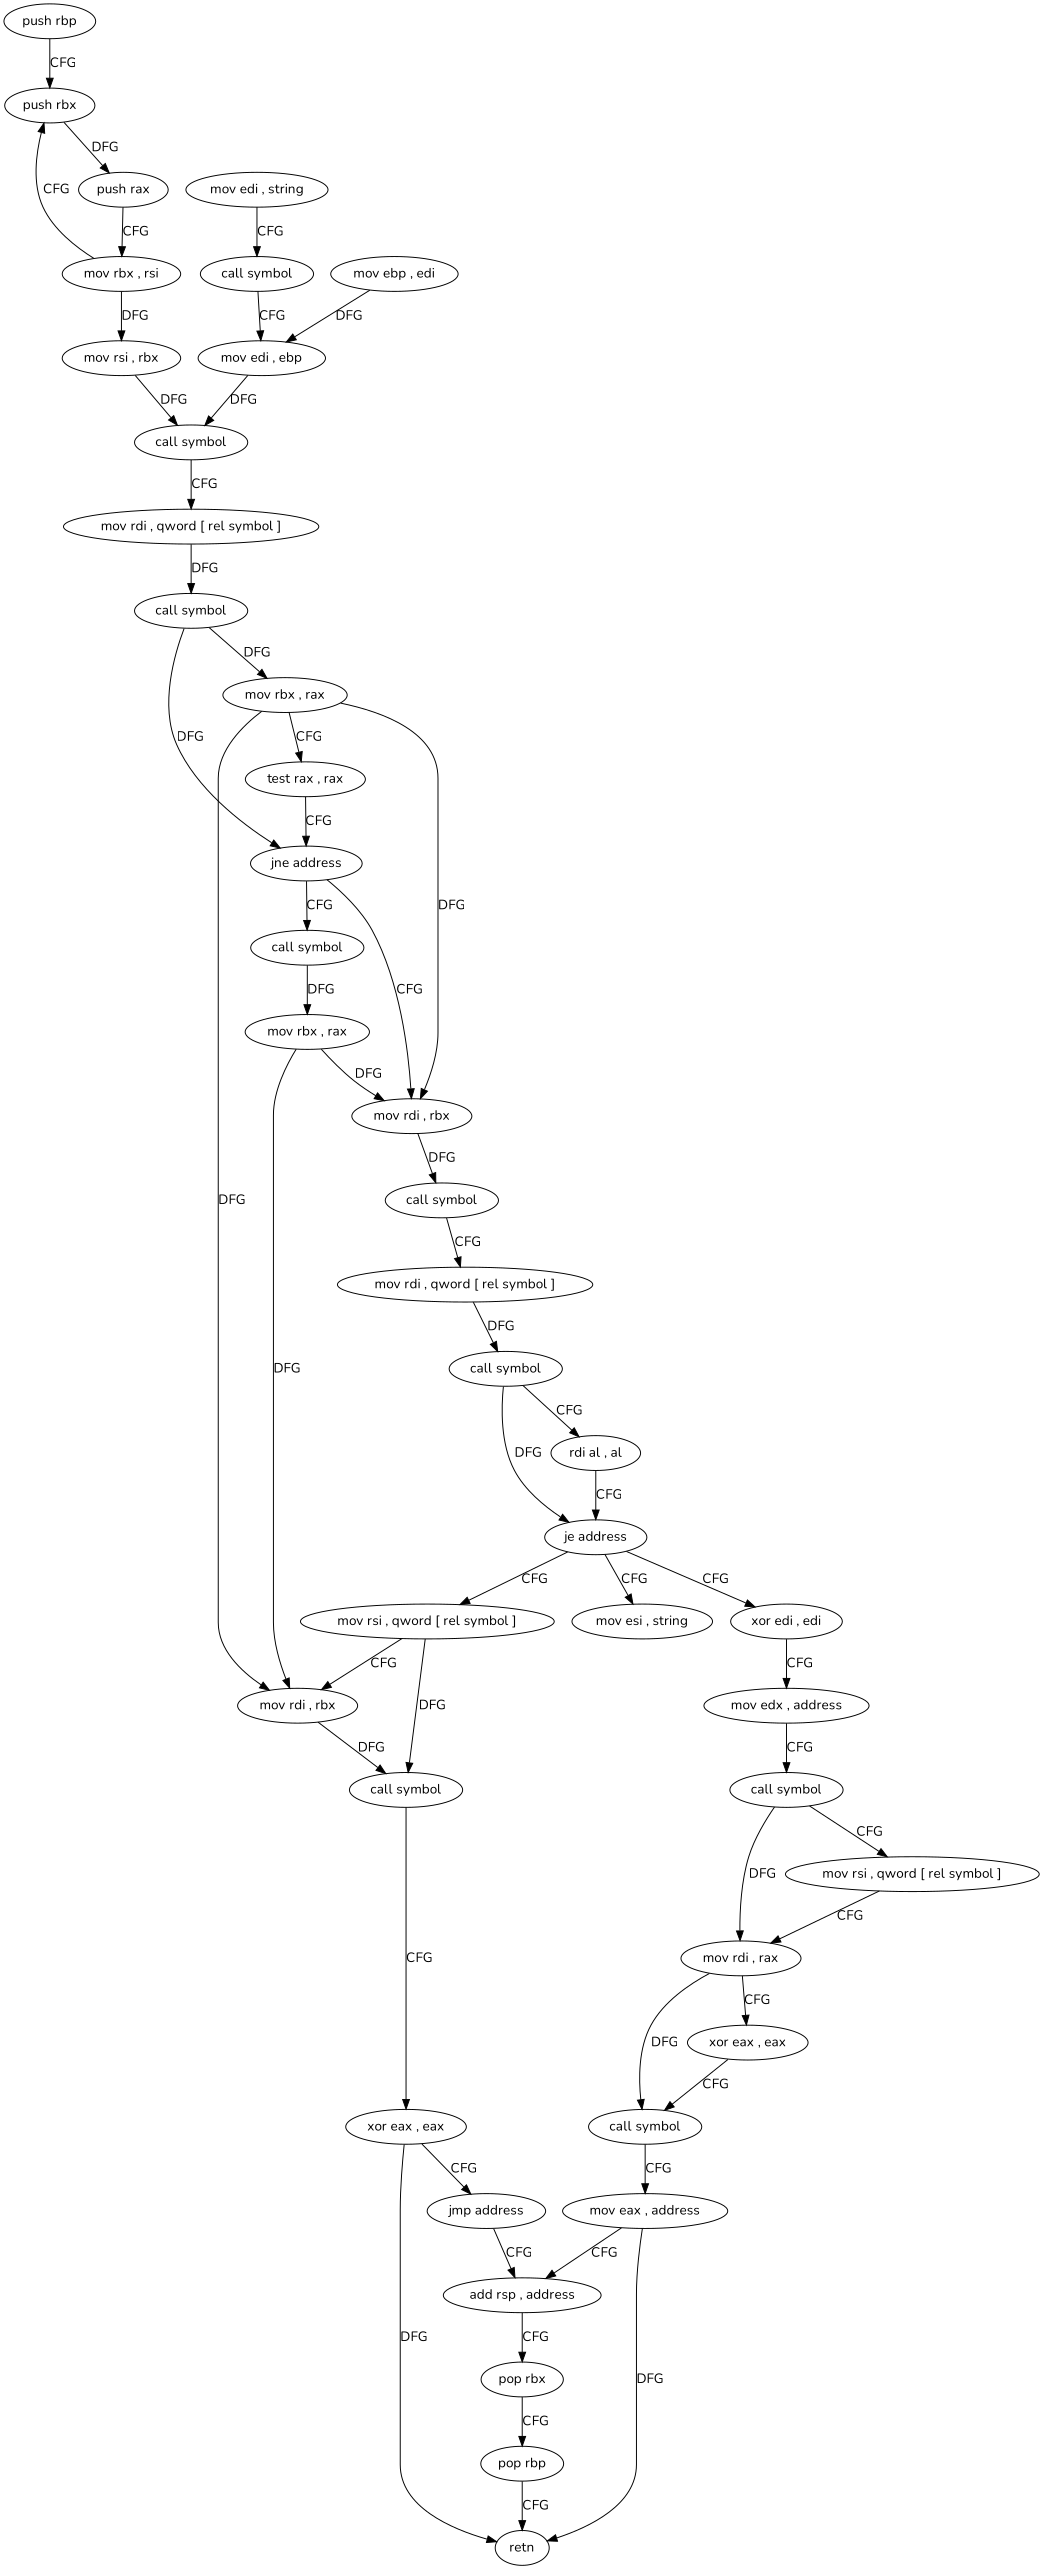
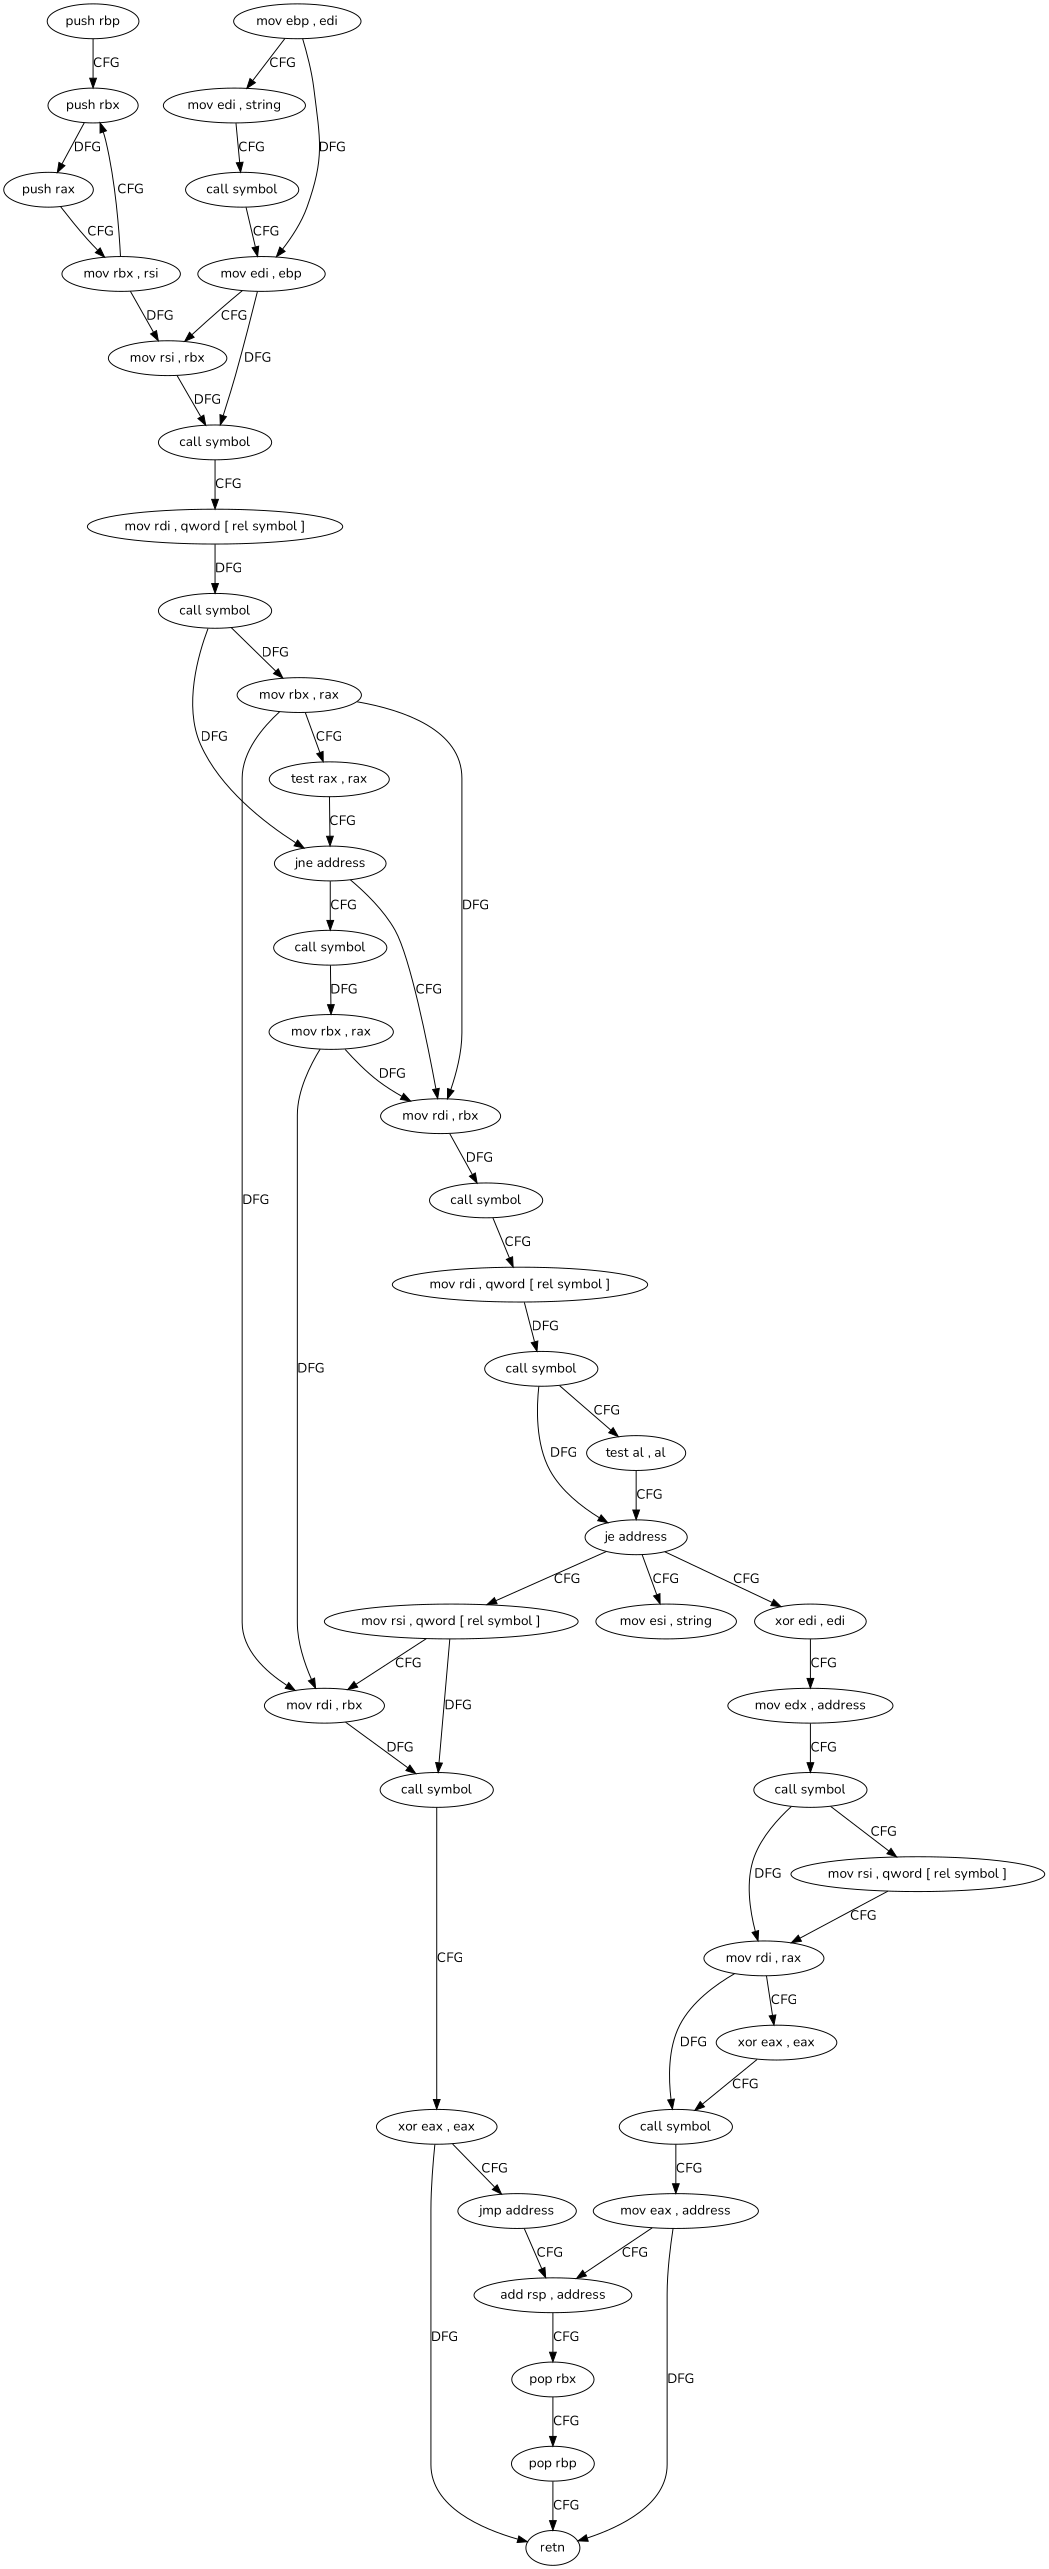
none -> (269, 59)
none -> (217, 312)
(596, 1453) -> (636, 1453)
